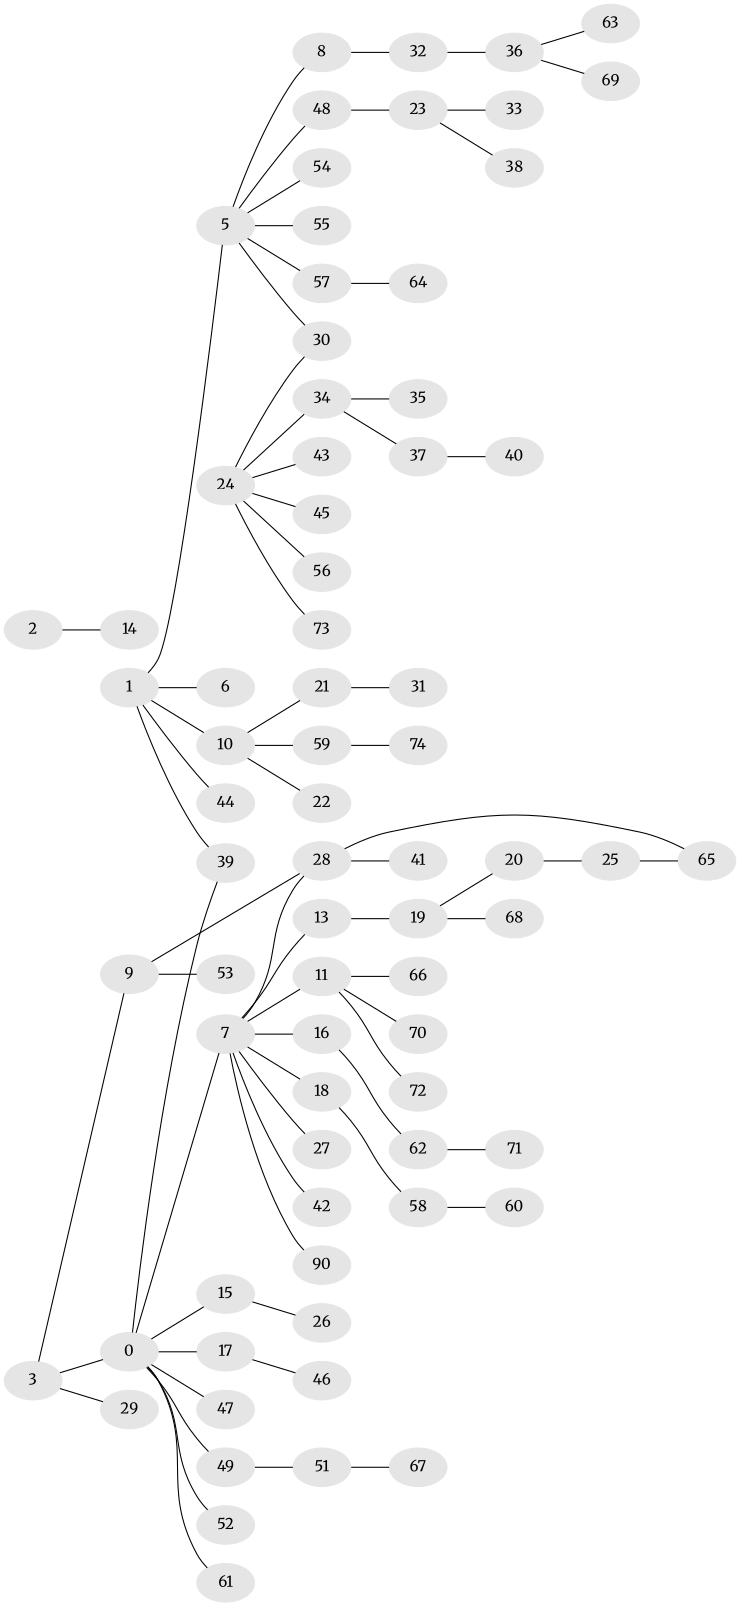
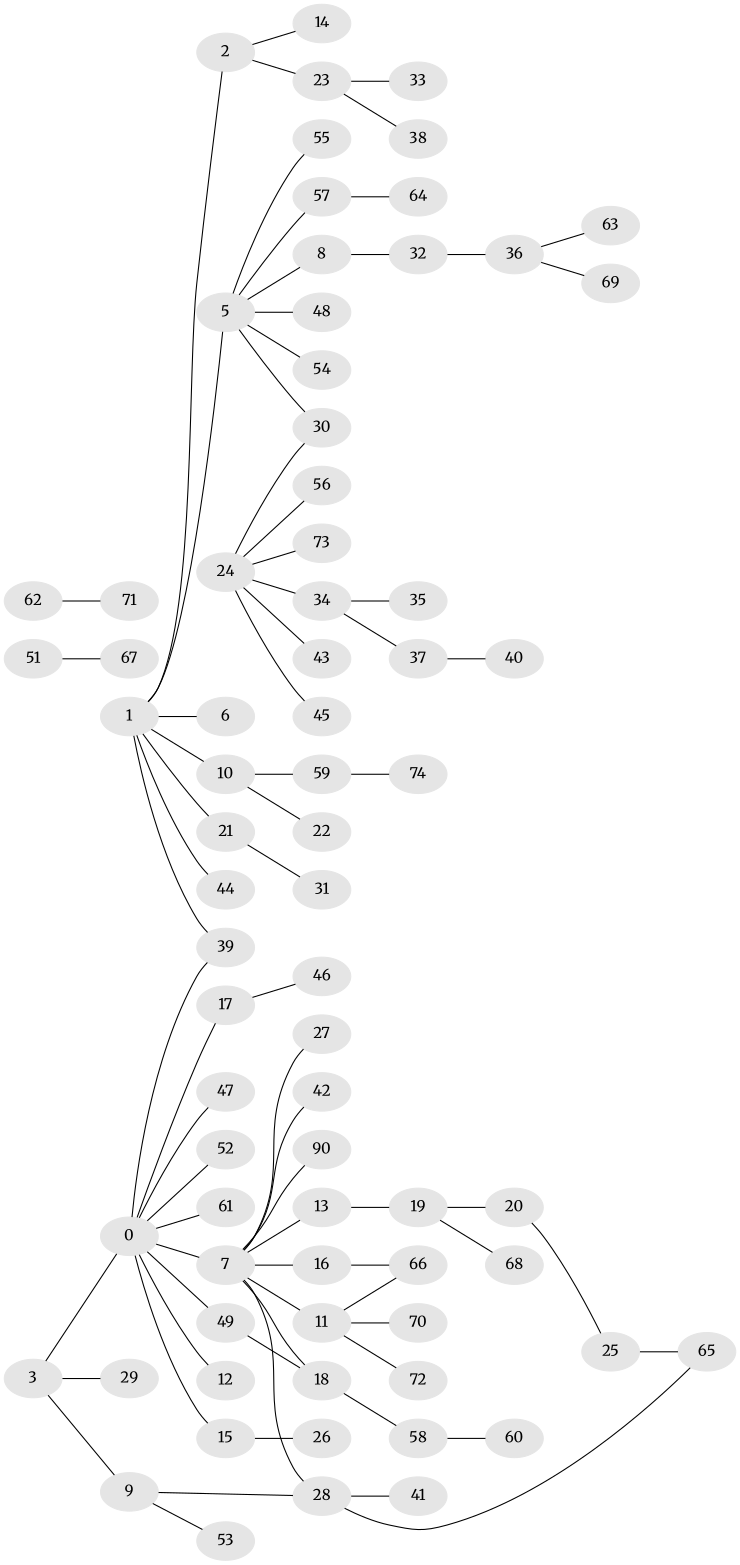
(370, 110) -> (274, 67)
none -> (191, 389)
(274, 717) -> (175, 776)
(370, 1092) -> (370, 1265)
none -> (226, 1381)
(274, 1467) -> (280, 1356)
